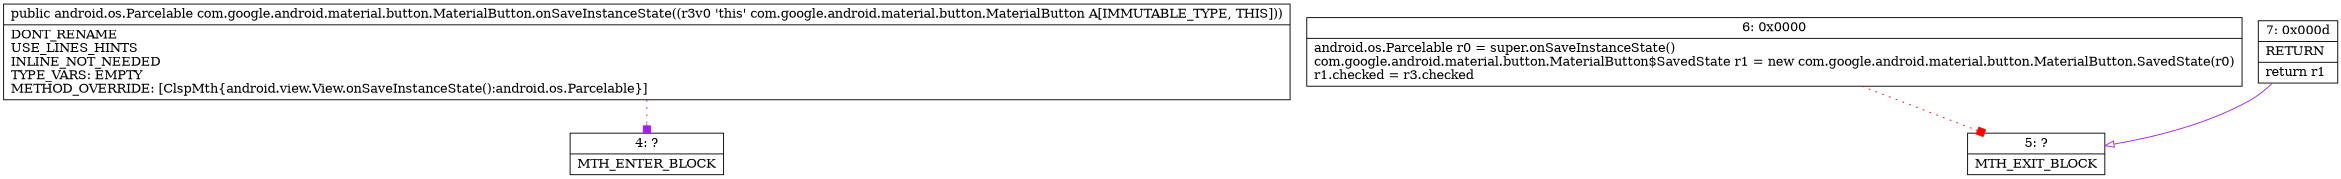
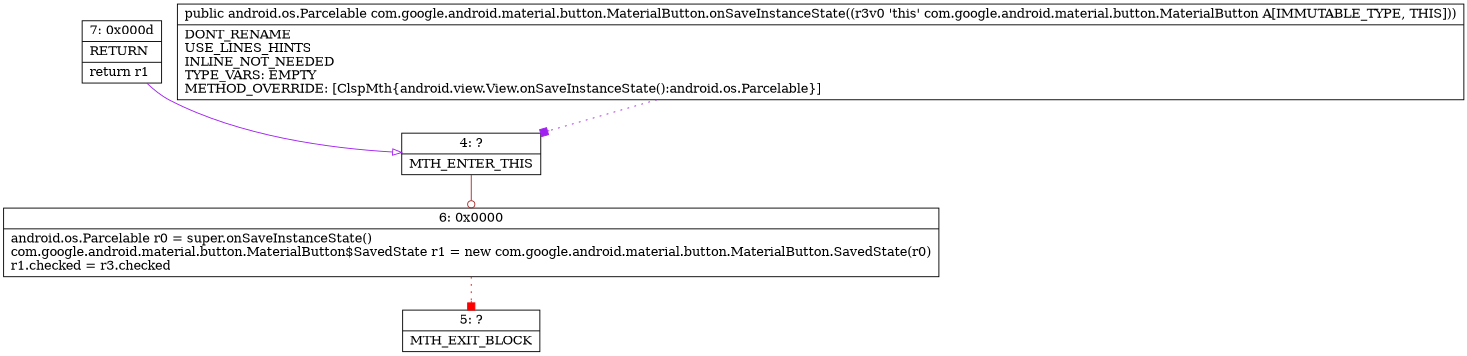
(2197, 123) -> (264, 134)
(647, 164) -> (471, 164)
none -> (471, 188)
